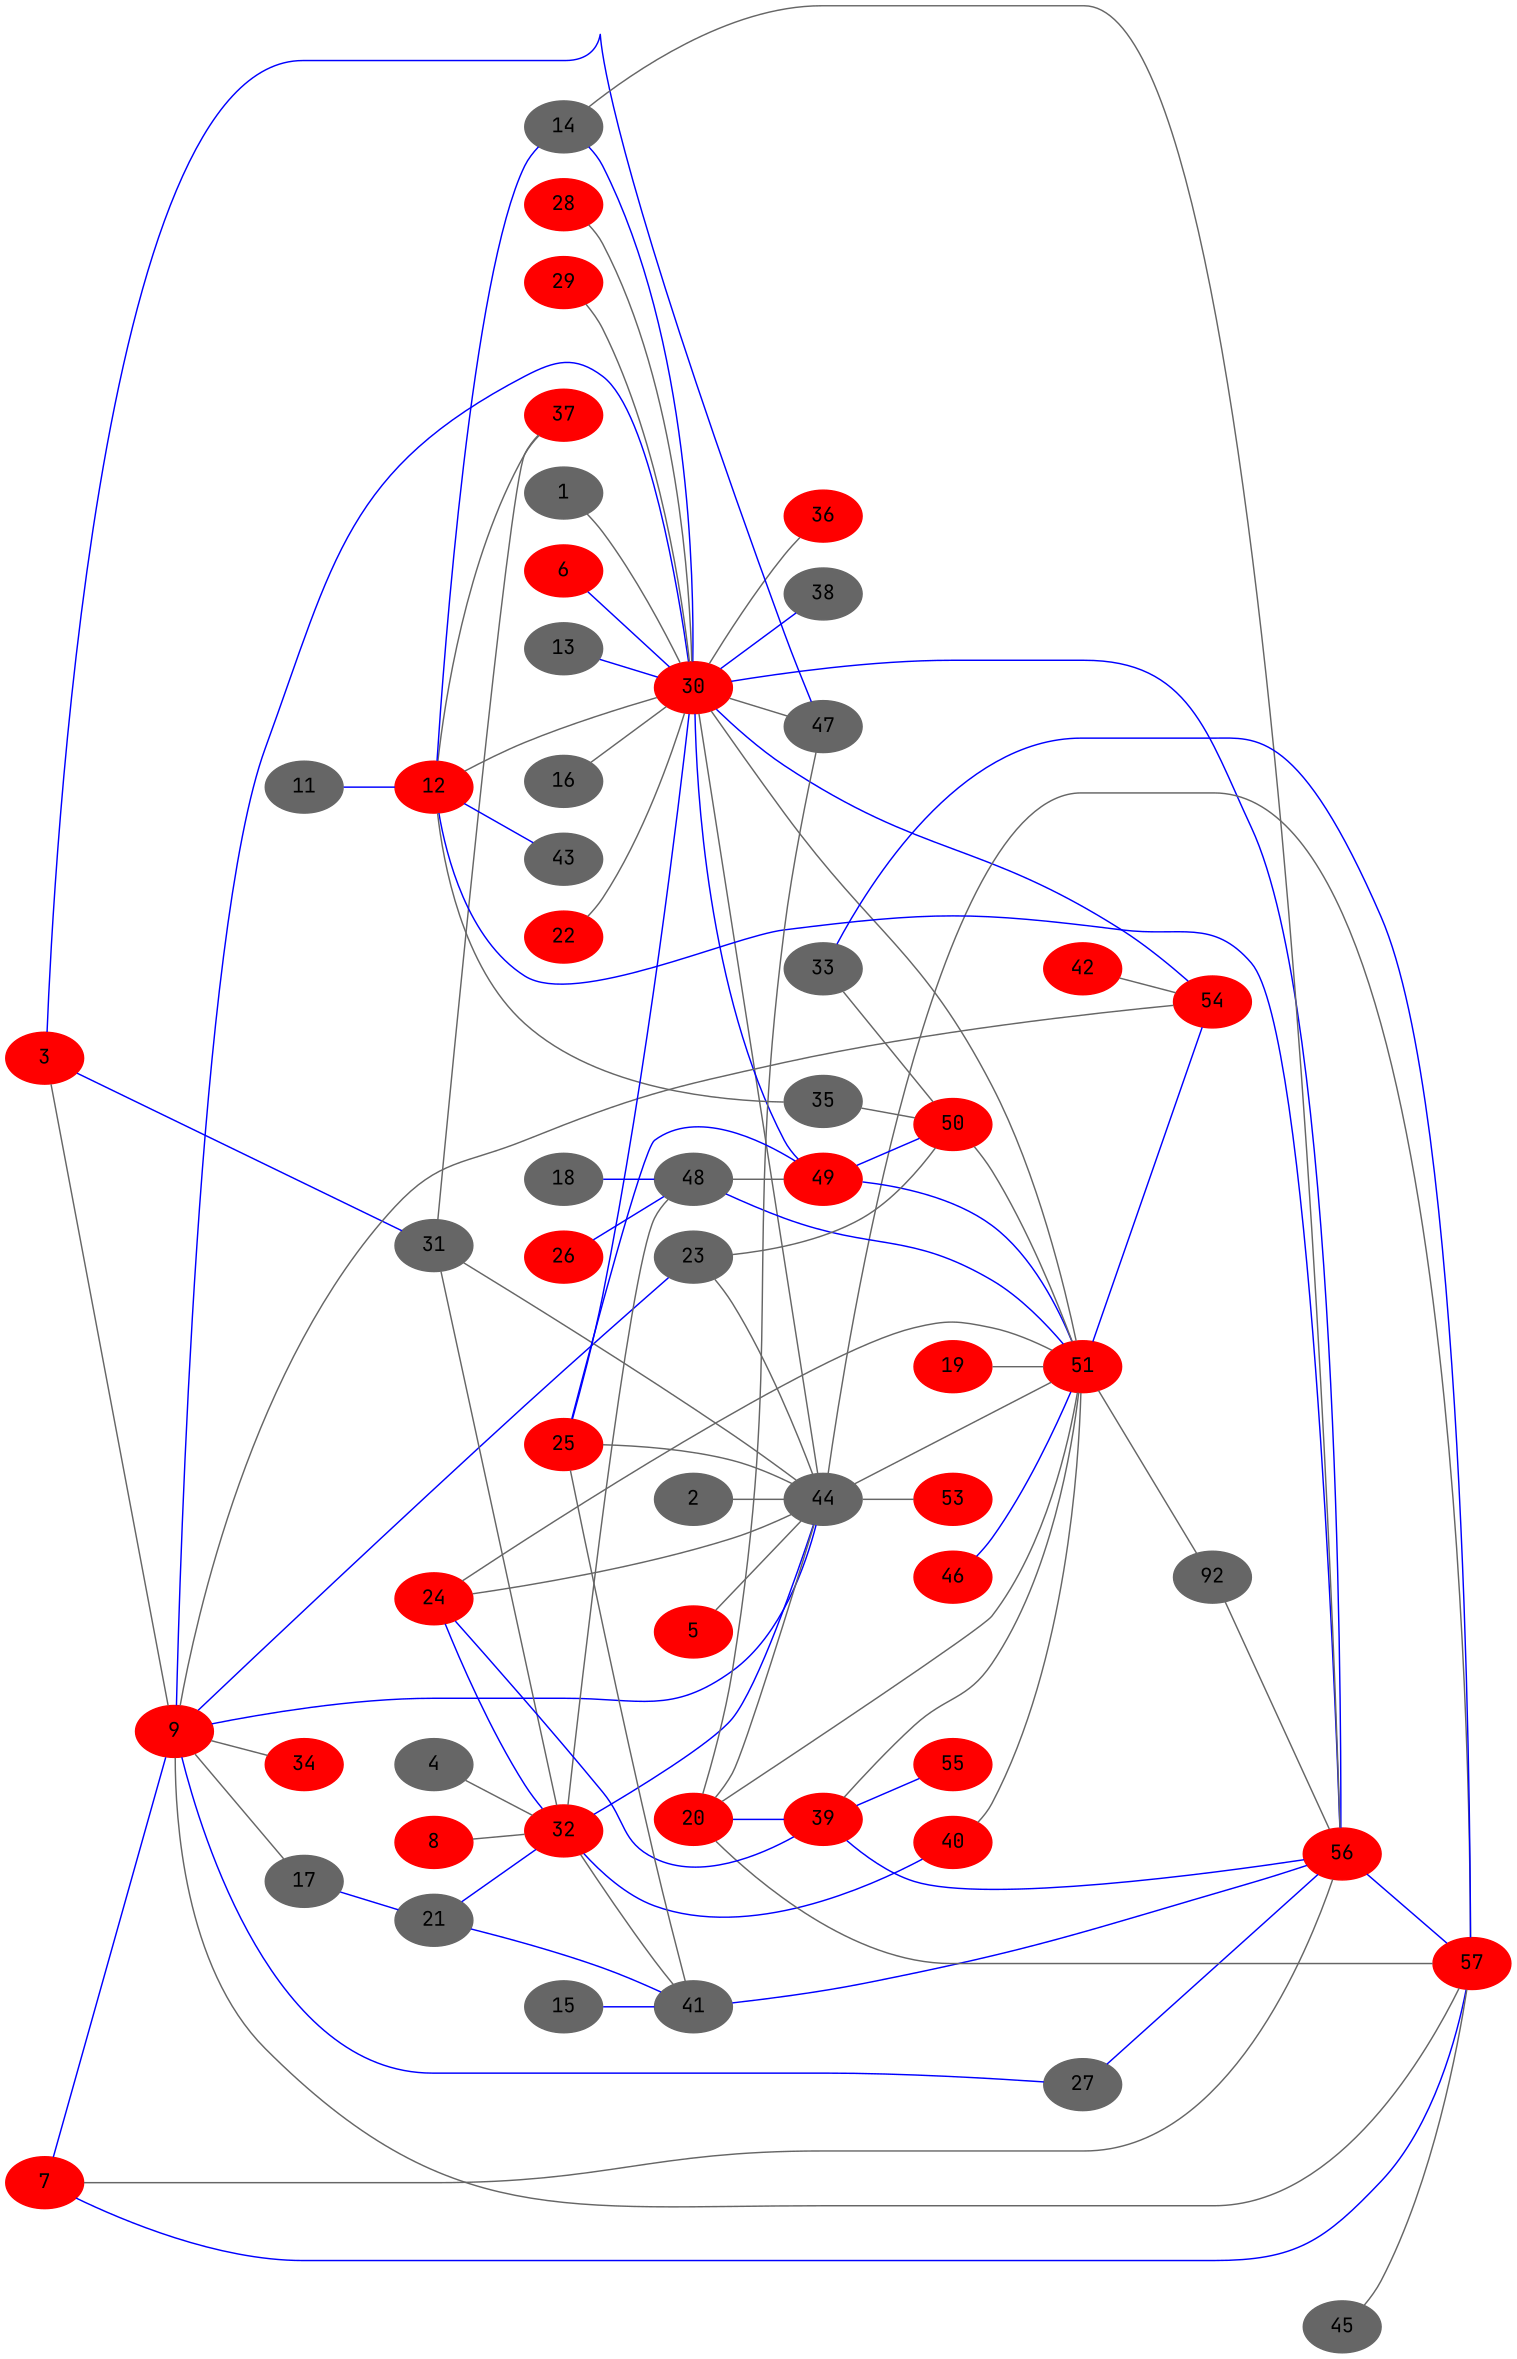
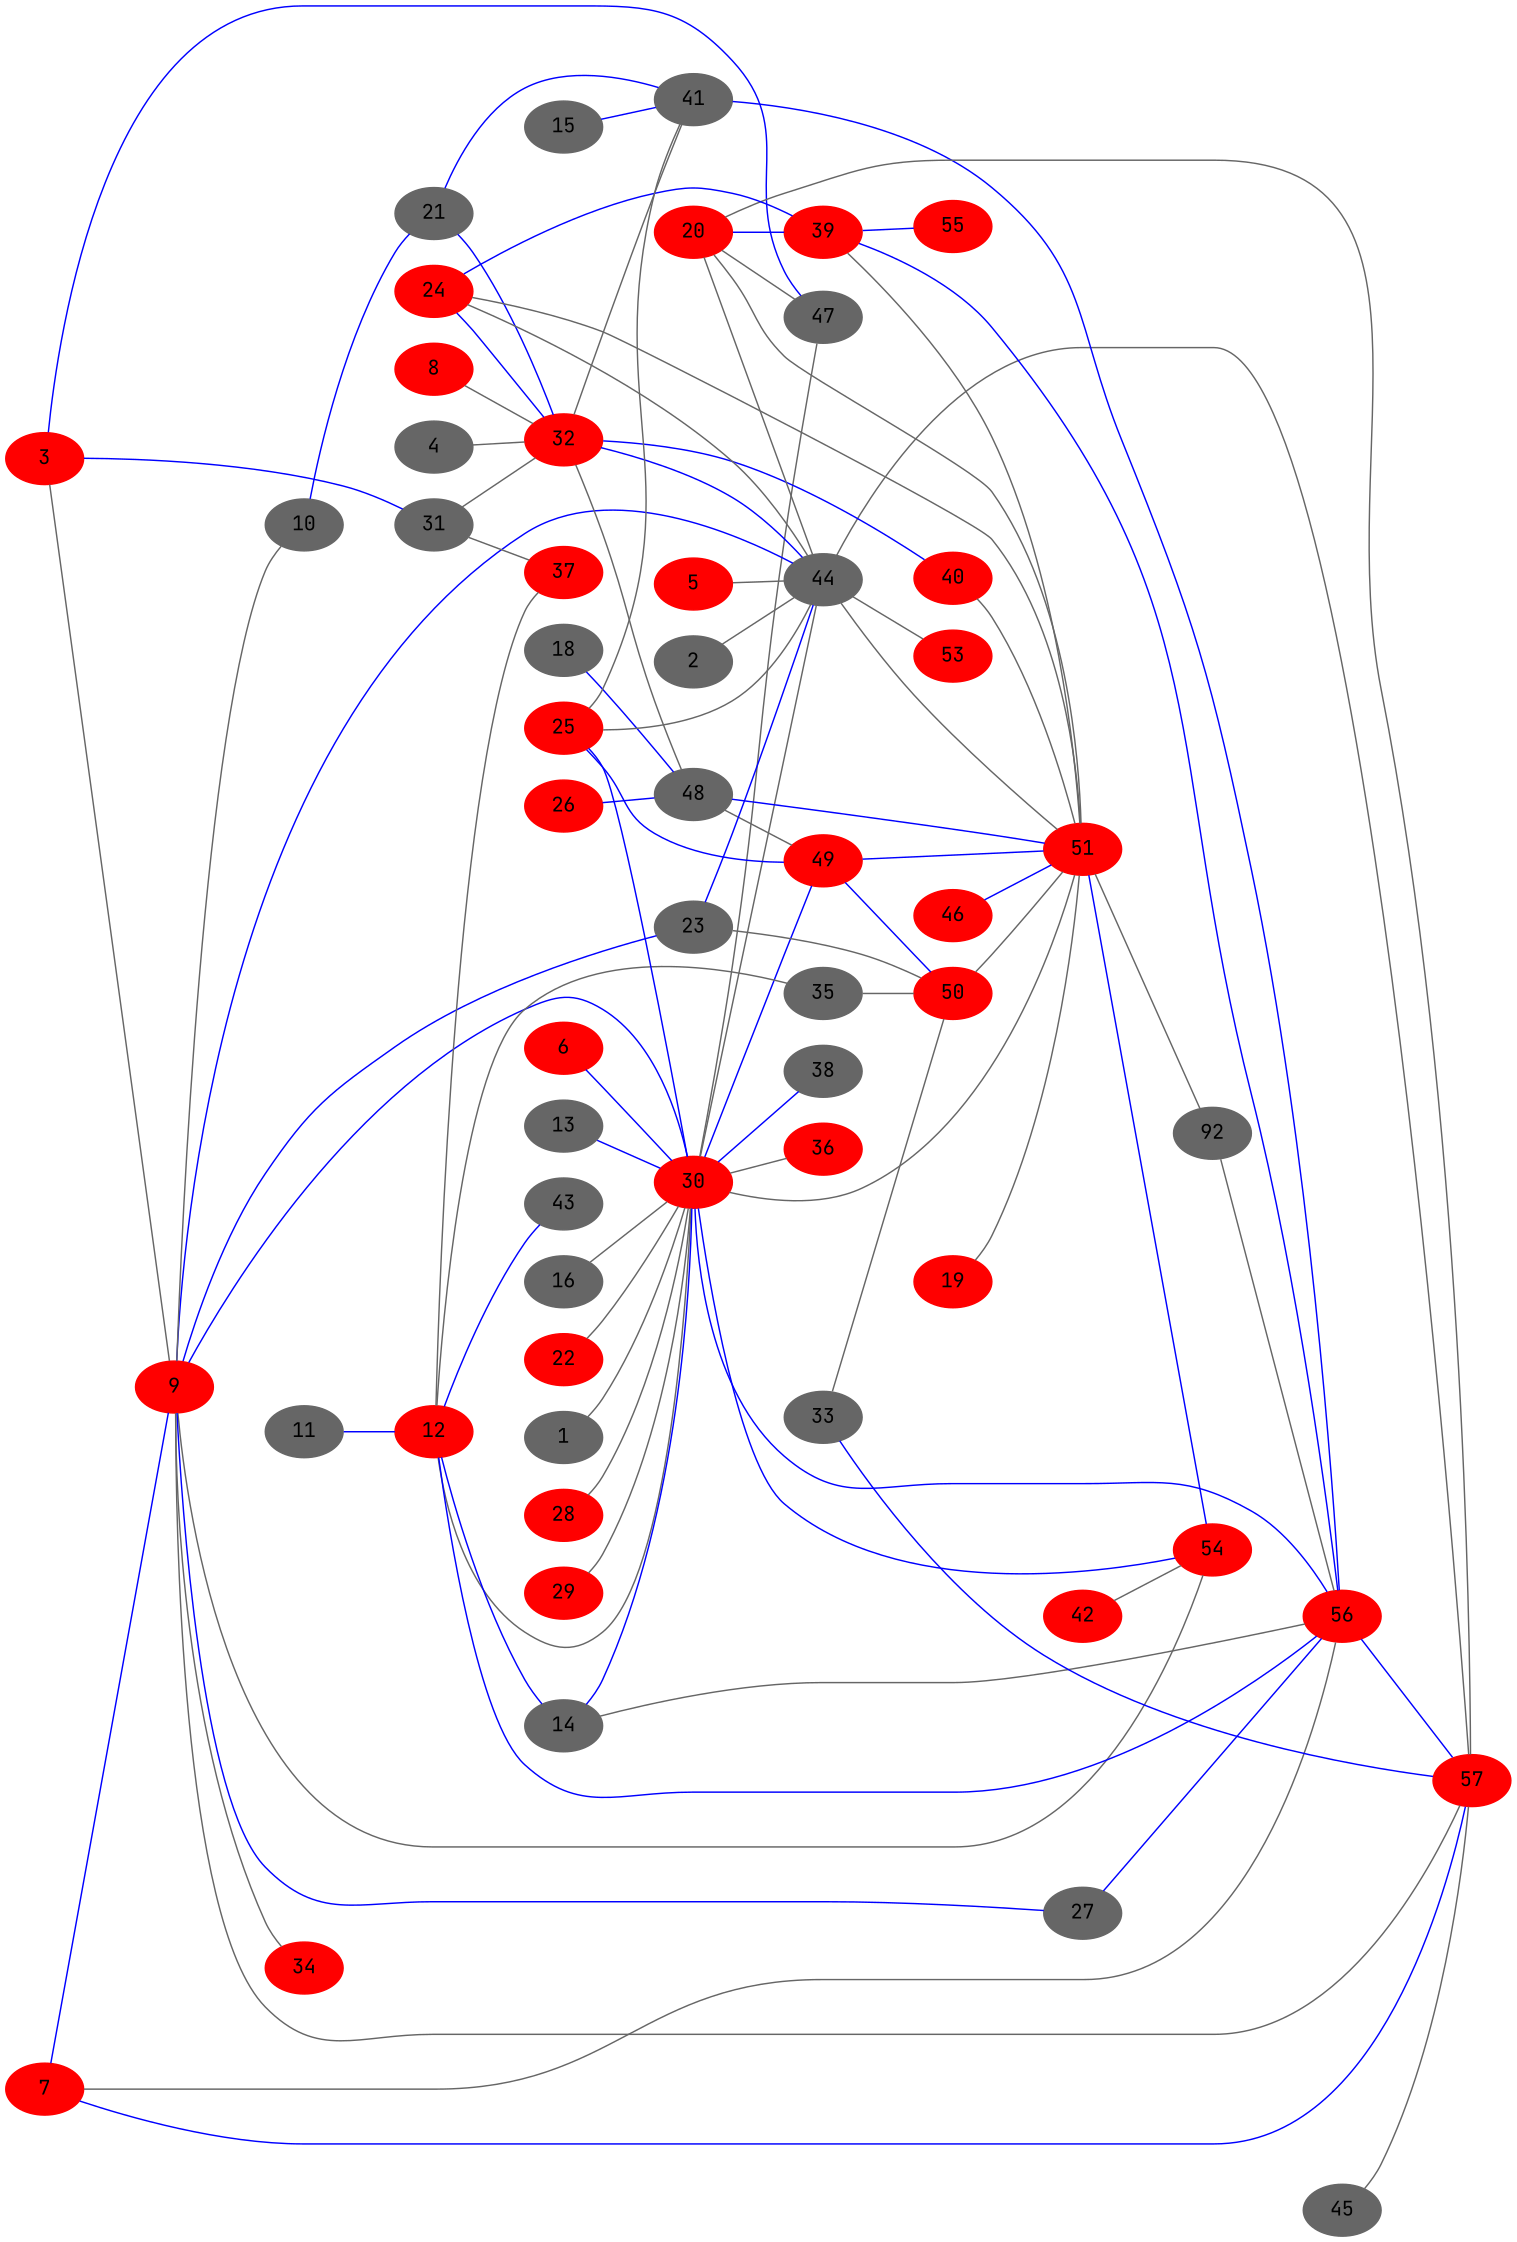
(770, 1373) -> (772, 725)
(640, 1374) -> none
(304, 1881) -> (304, 525)
